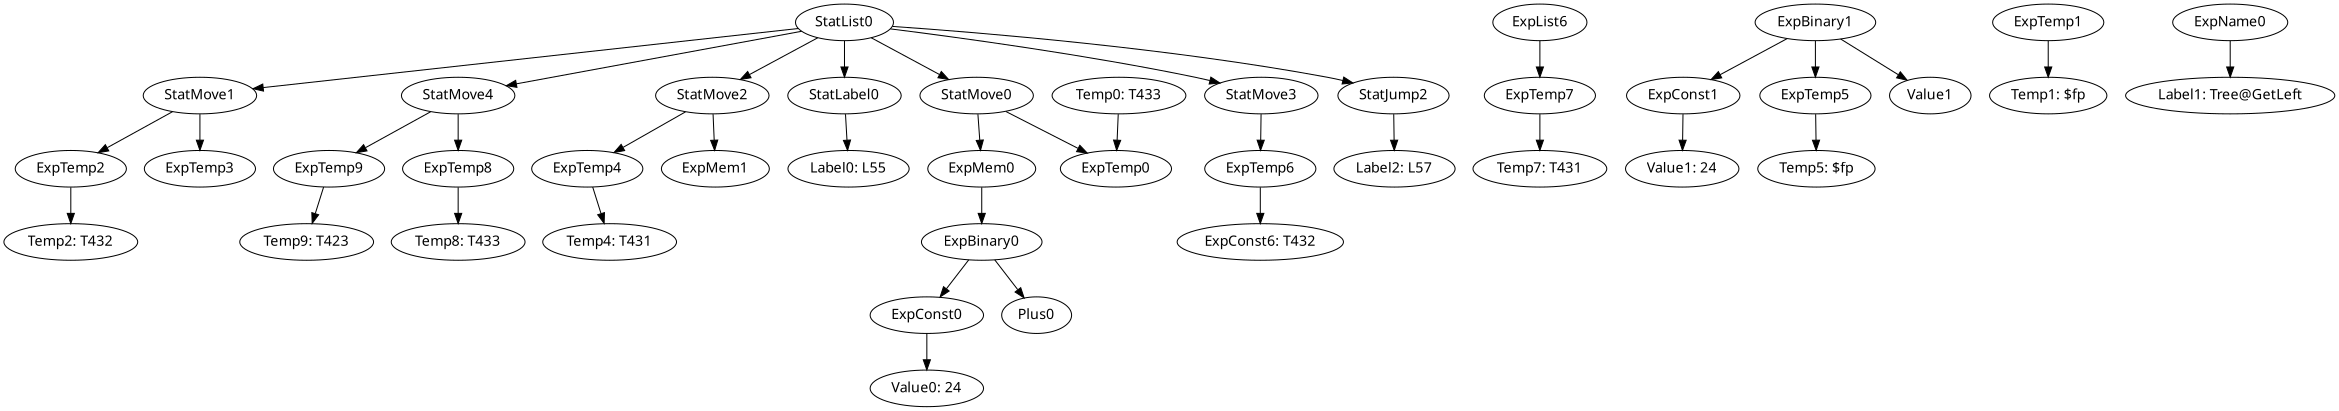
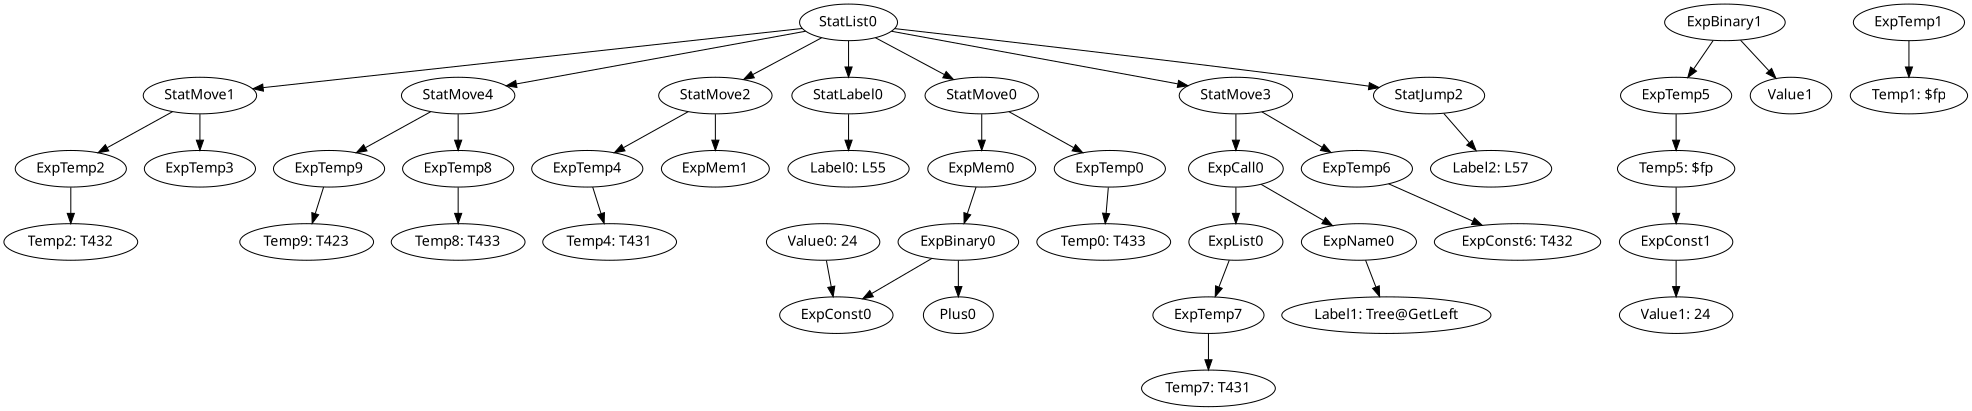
(1540, 22) -> (1236, 242)
(1754, 57) -> (1676, 200)
(1118, 127) -> (1107, 200)
none -> (1236, 169)
(927, 347) -> (829, 274)
